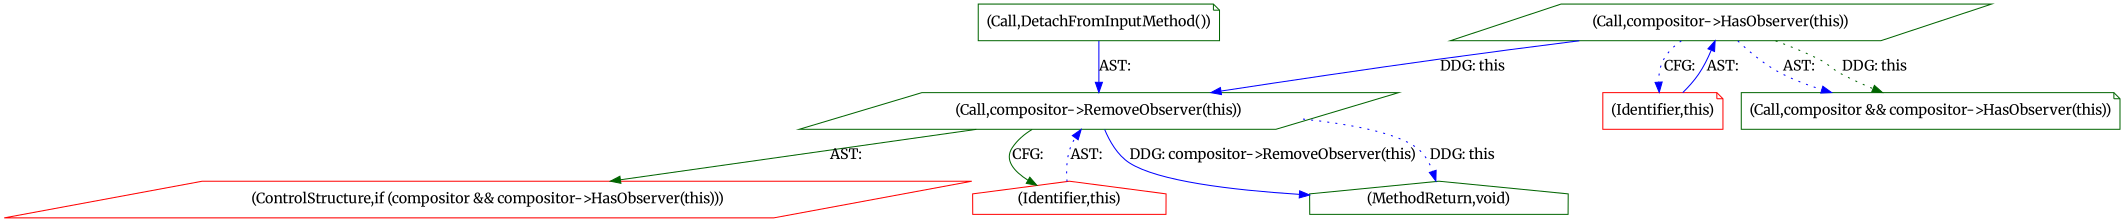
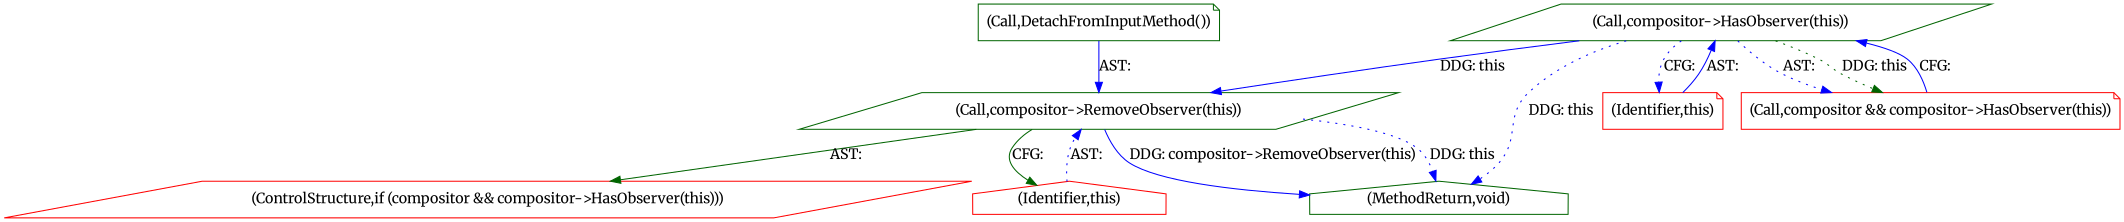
none -> (1905, 58)
none -> (1532, 90)
(1931, 111) -> (1931, 111)
